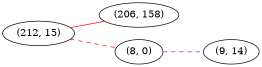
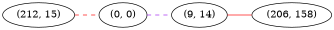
(87, 24) -> (240, 15)
(139, 52) -> (123, 15)
